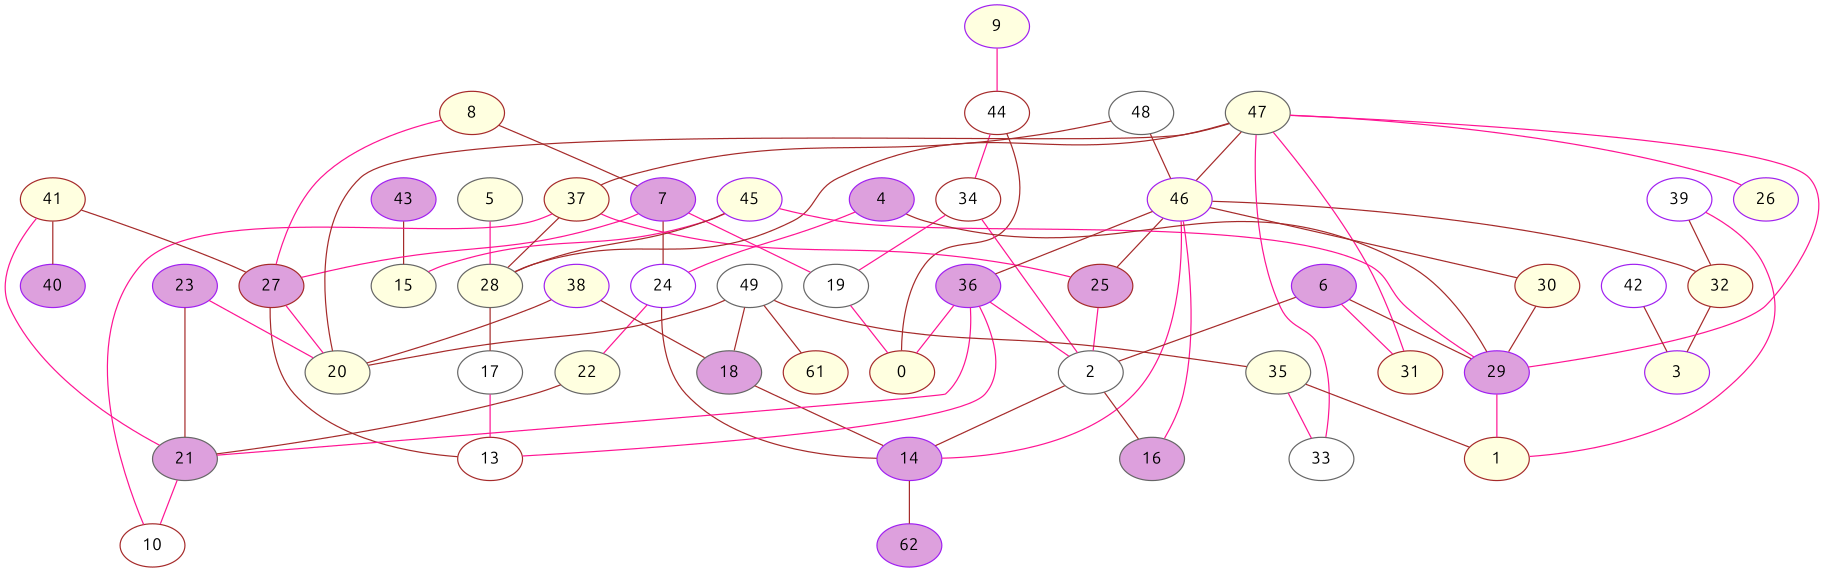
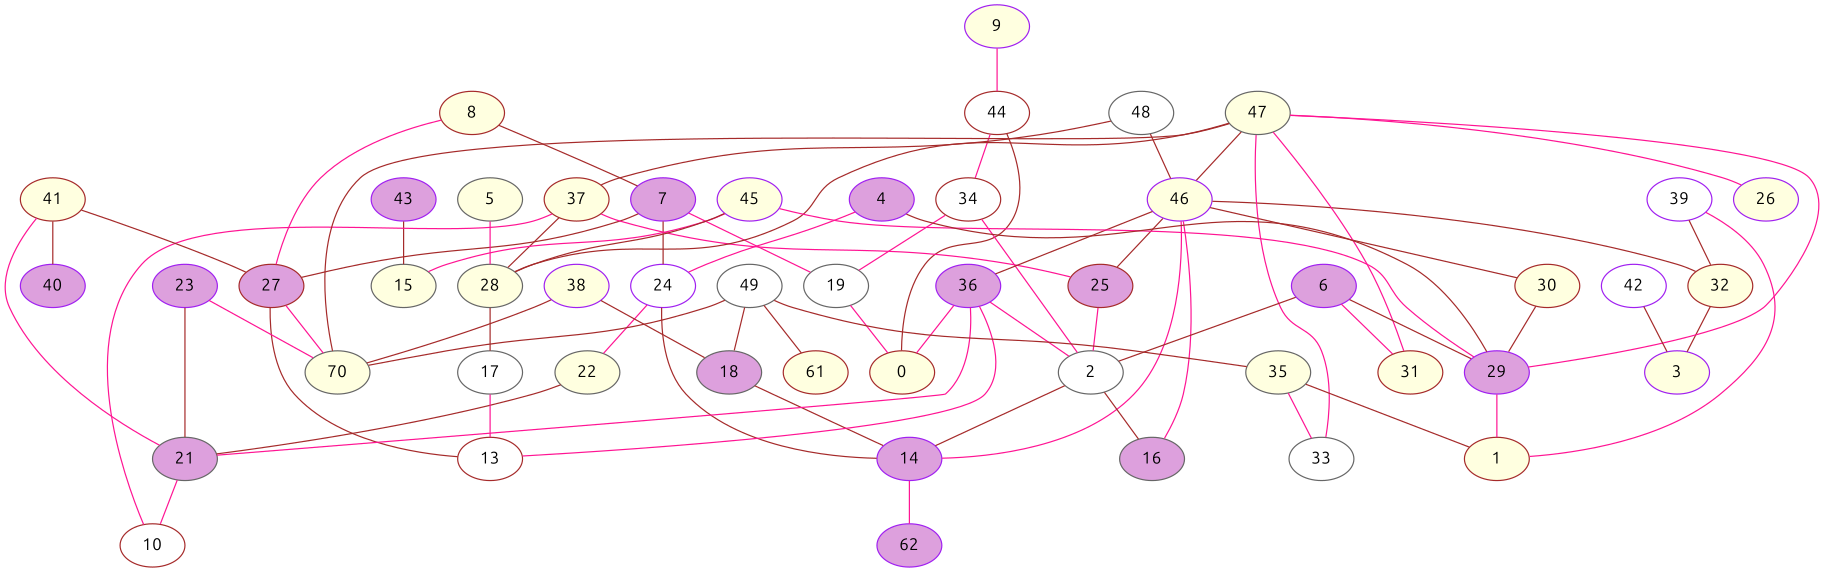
(471, 249) -> (471, 249)
(338, 372) -> (338, 372)
(909, 502) -> (909, 502)
